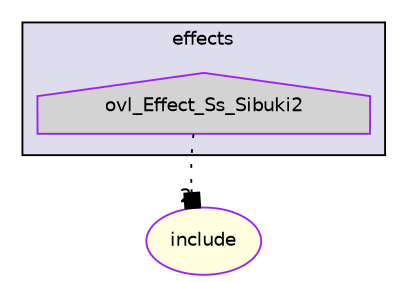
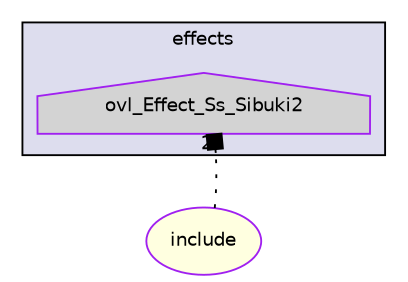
(191, 167) -> (216, 181)
